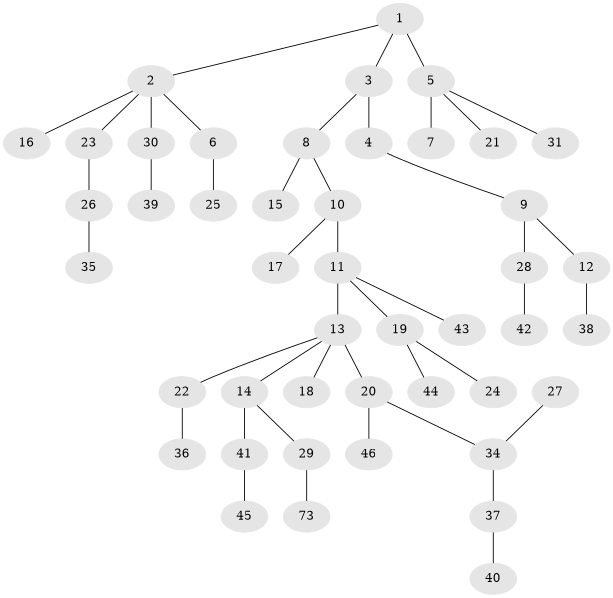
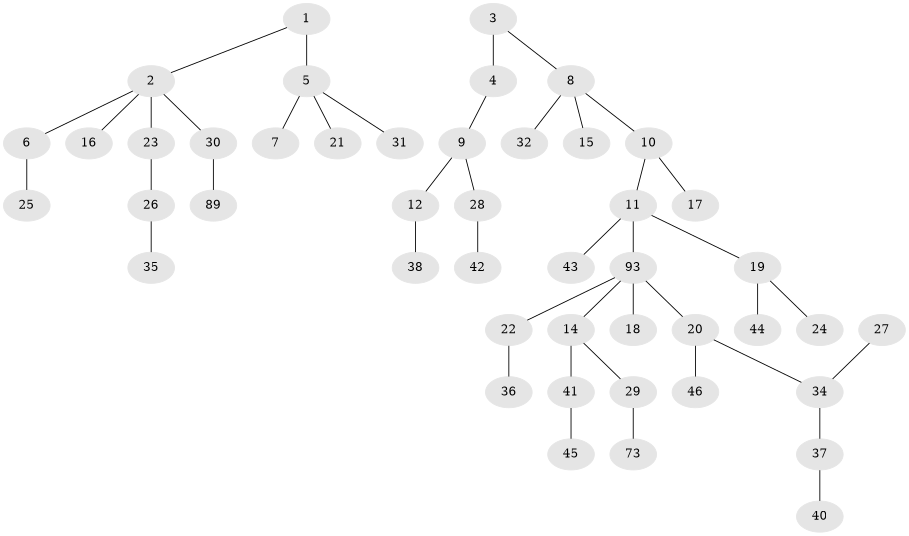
(384, 50) -> none
none -> (524, 143)
(151, 206) -> (213, 206)
(338, 330) -> (633, 268)
